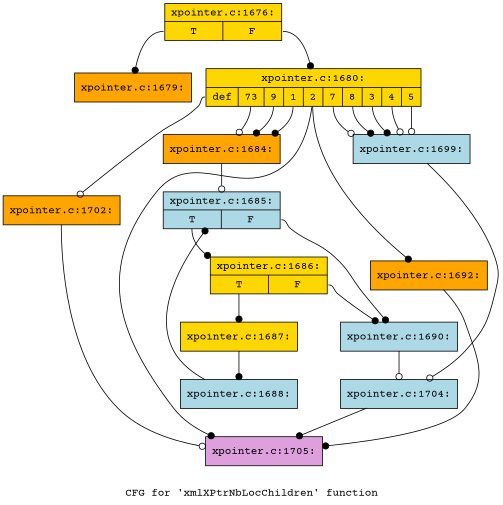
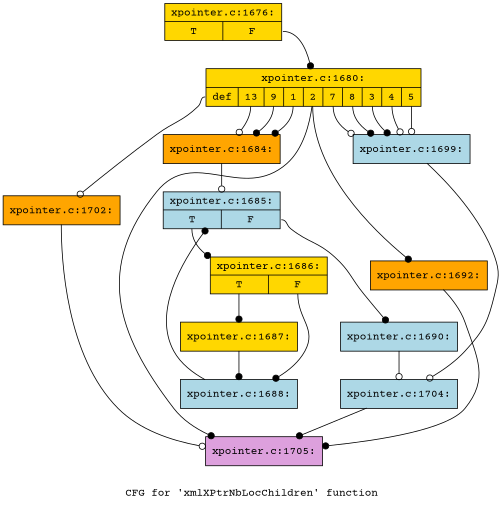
(133, 87) -> none
(251, 97) -> (251, 97)
(349, 303) -> (308, 340)
